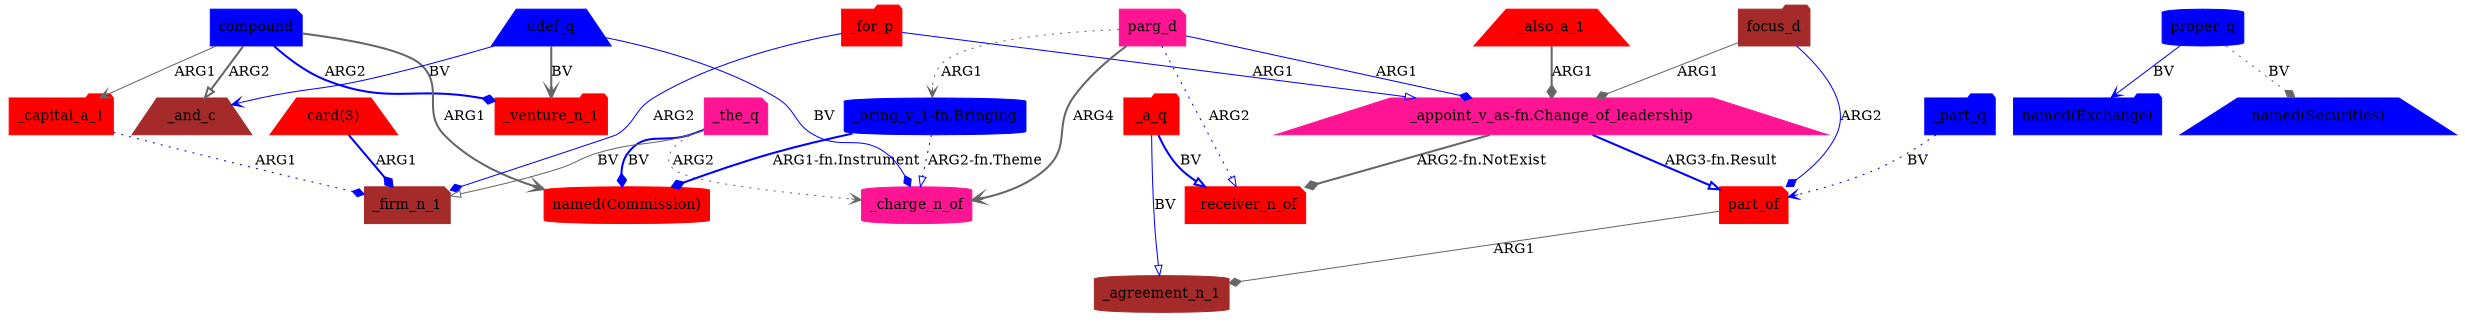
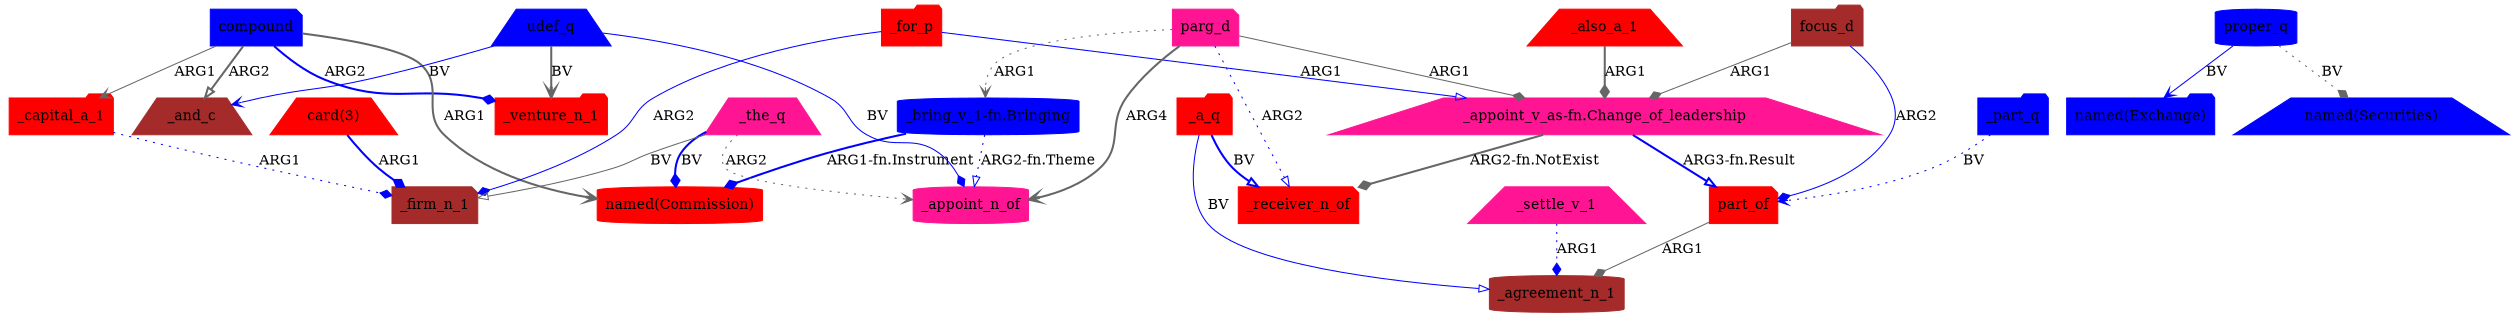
(1323, 66) -> (1376, 66)
(736, 116) -> (763, 116)
(917, 205) -> (971, 205)
none -> (1557, 205)
